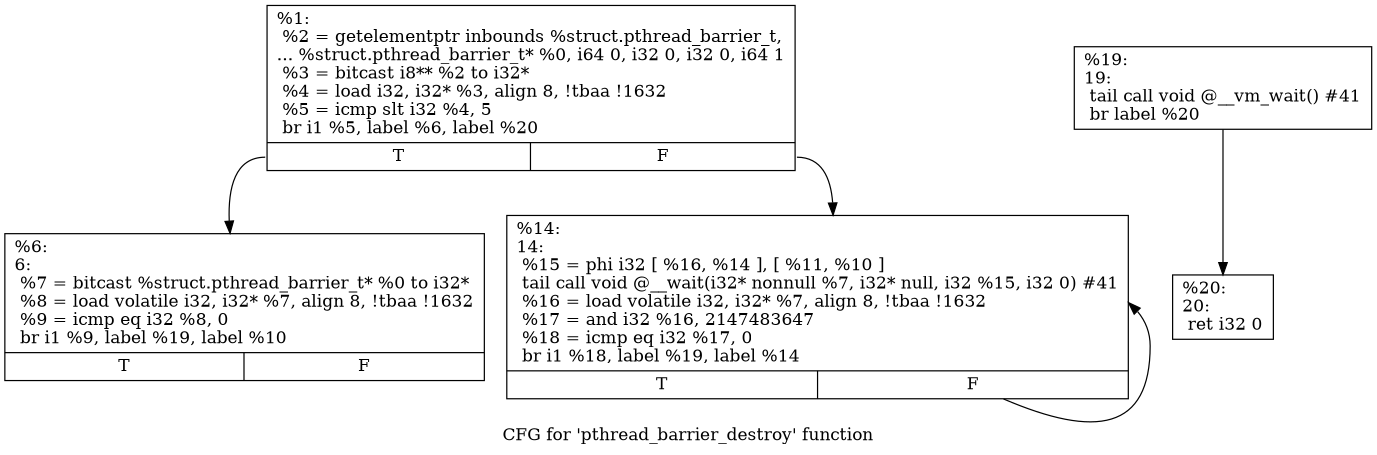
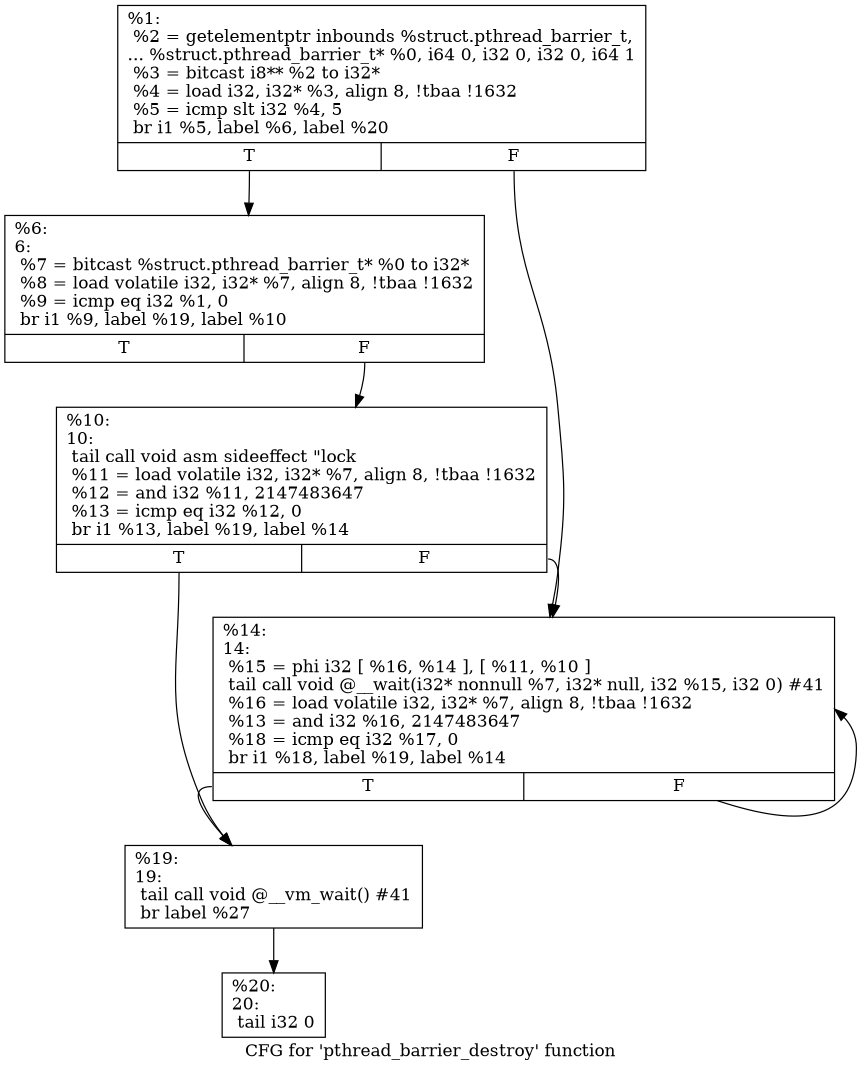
(1142, 115) -> (193, 913)
(122, 320) -> (122, 302)
(666, 320) -> (372, 722)
(1223, 325) -> (274, 1023)
none -> (302, 490)
none -> (203, 810)
